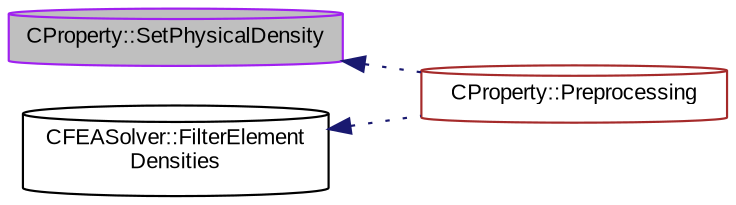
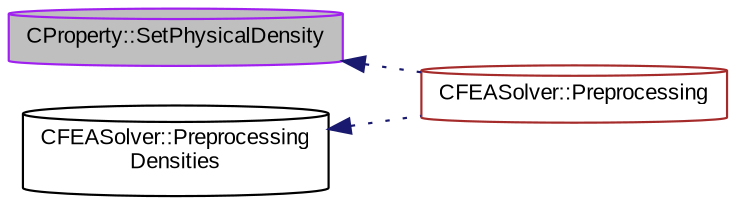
(574, 94) -> (574, 94)
(176, 151) -> (176, 151)
